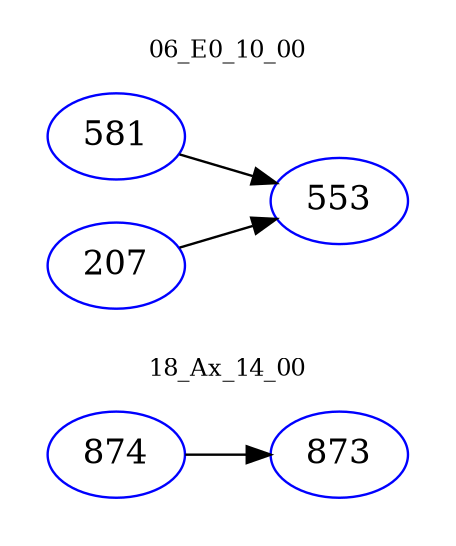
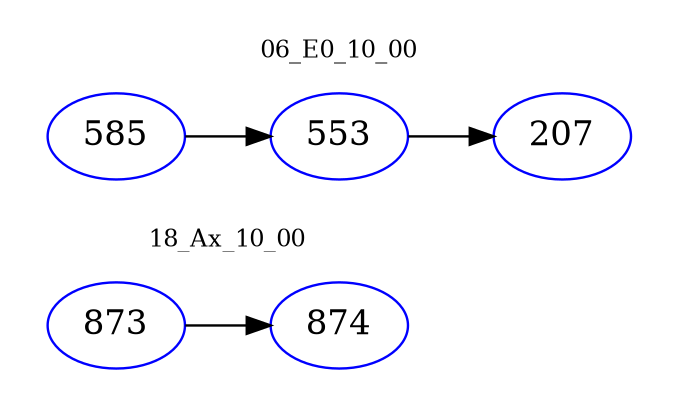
(116, 136) -> (116, 136)
(216, 237) -> (439, 136)
(228, 370) -> (228, 241)
(216, 455) -> (216, 325)
